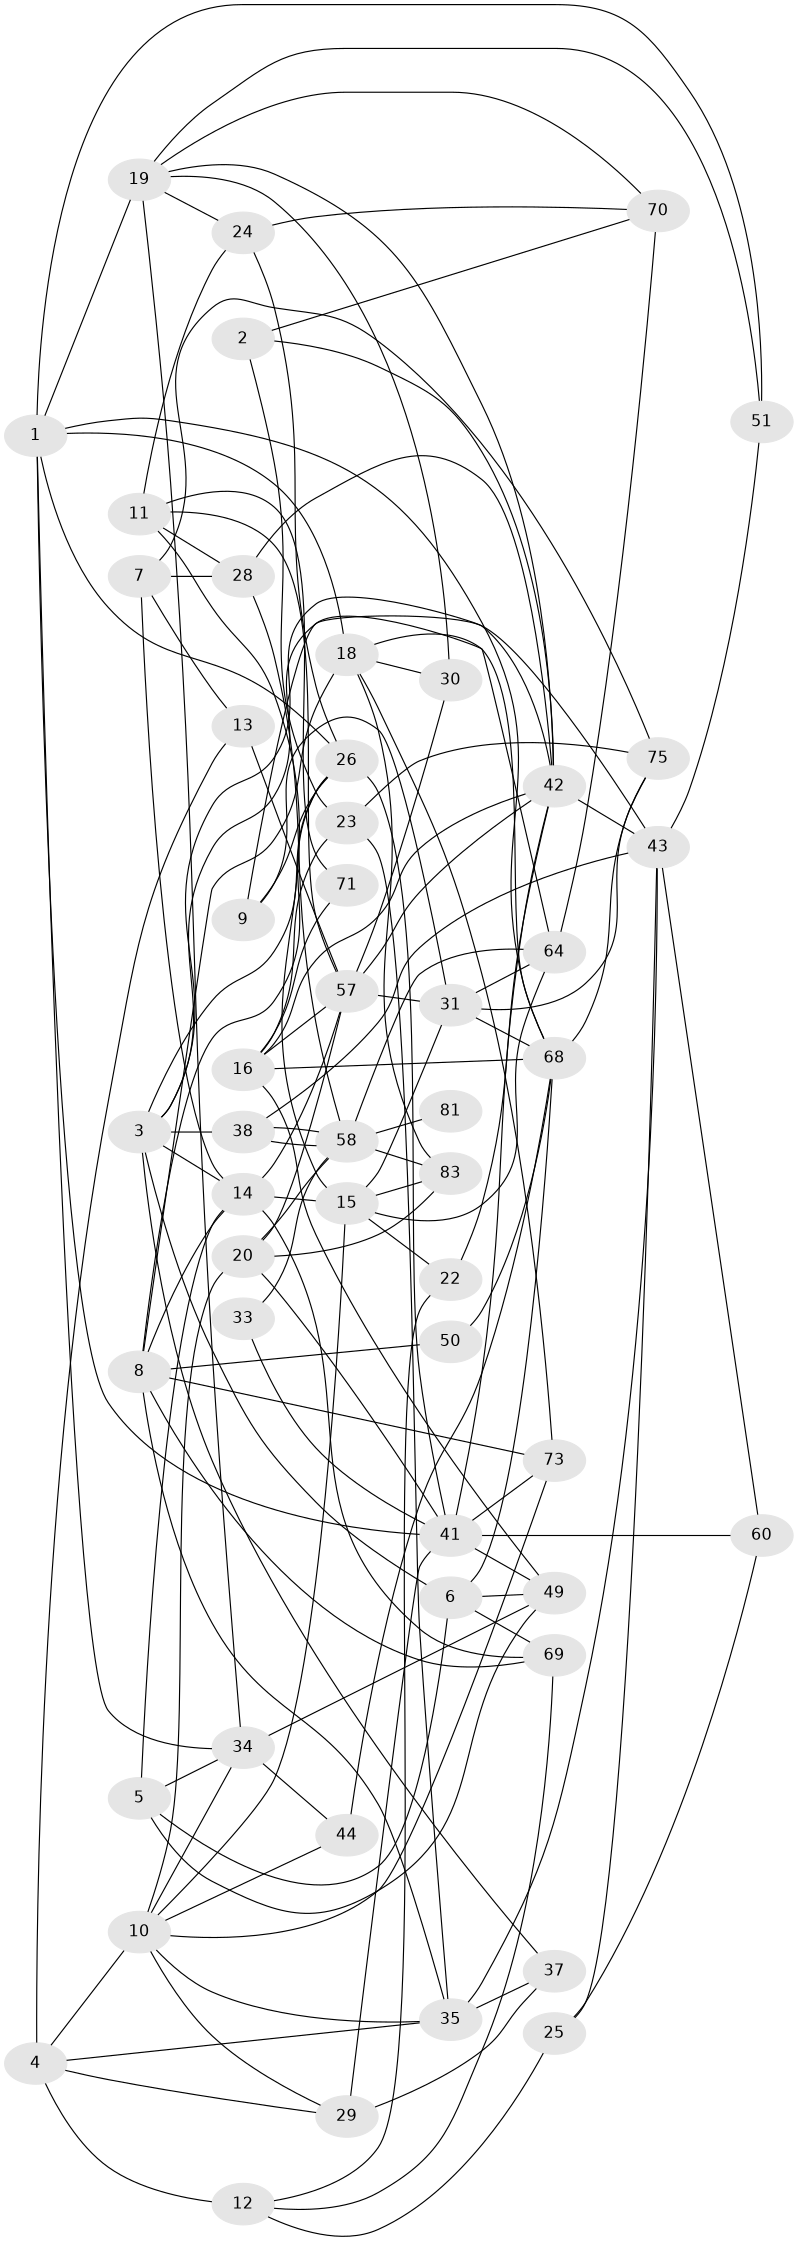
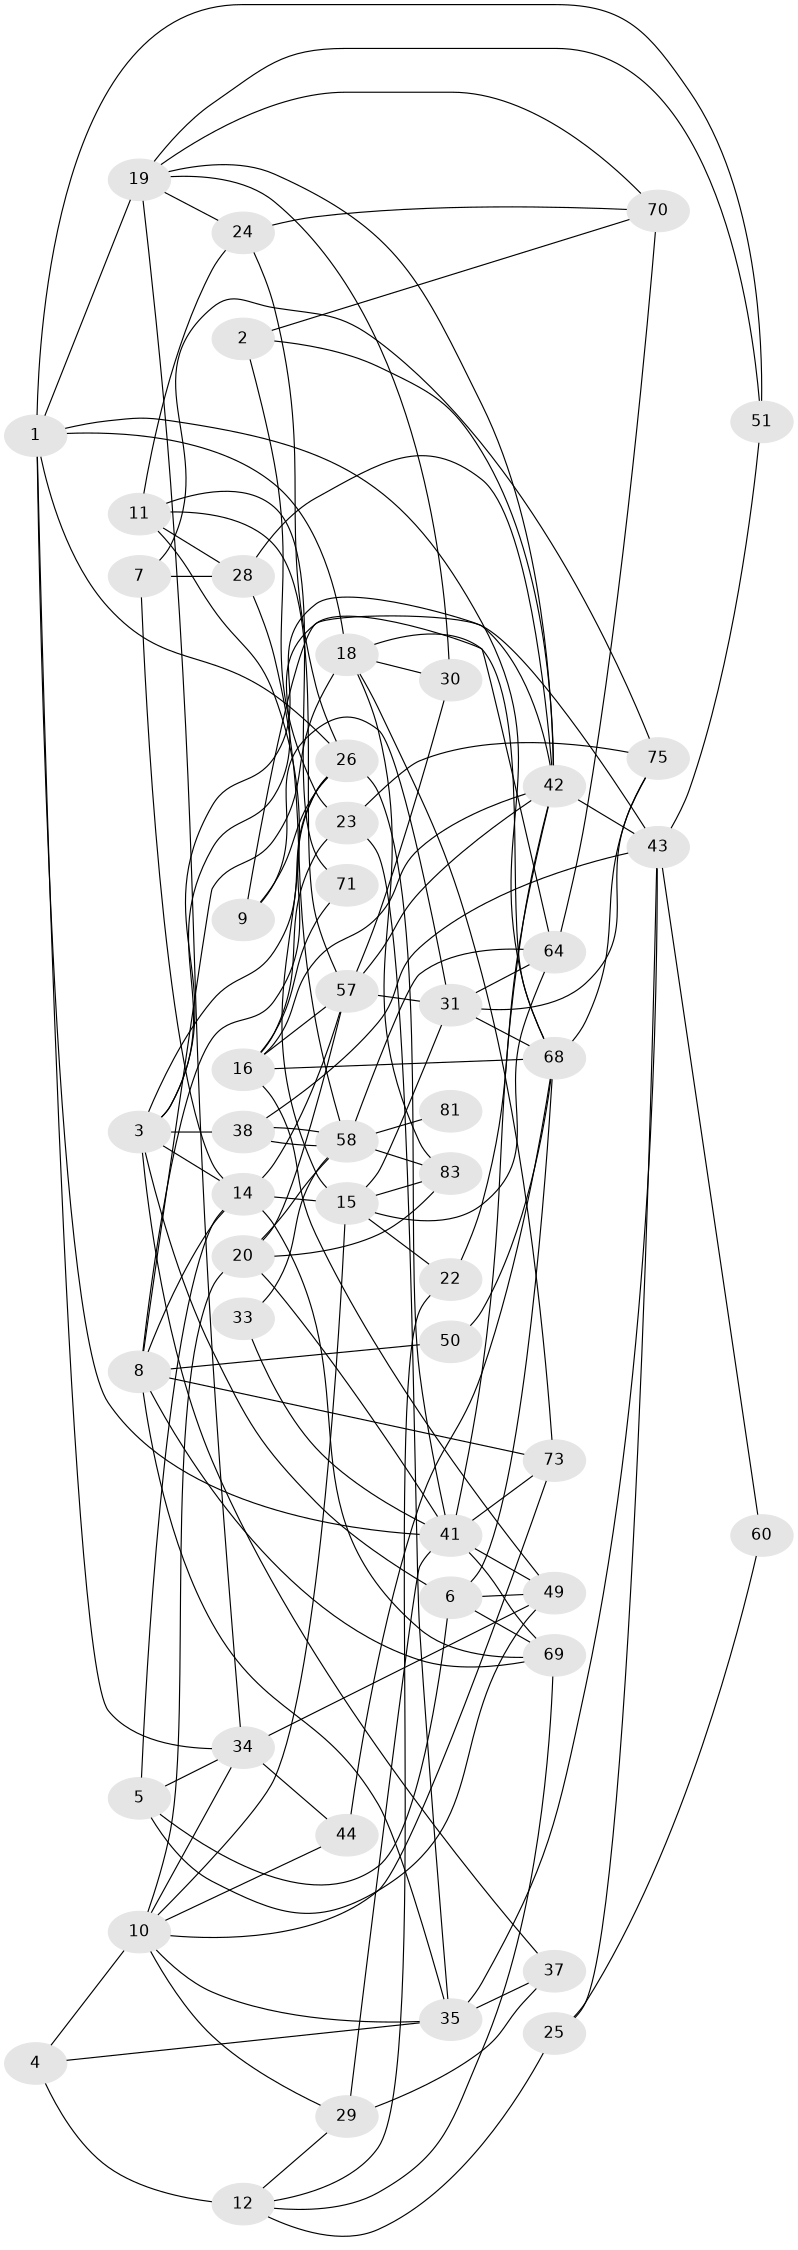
(243, 726) -> none
(600, 1536) -> (498, 1589)
(190, 2094) -> (295, 2160)
